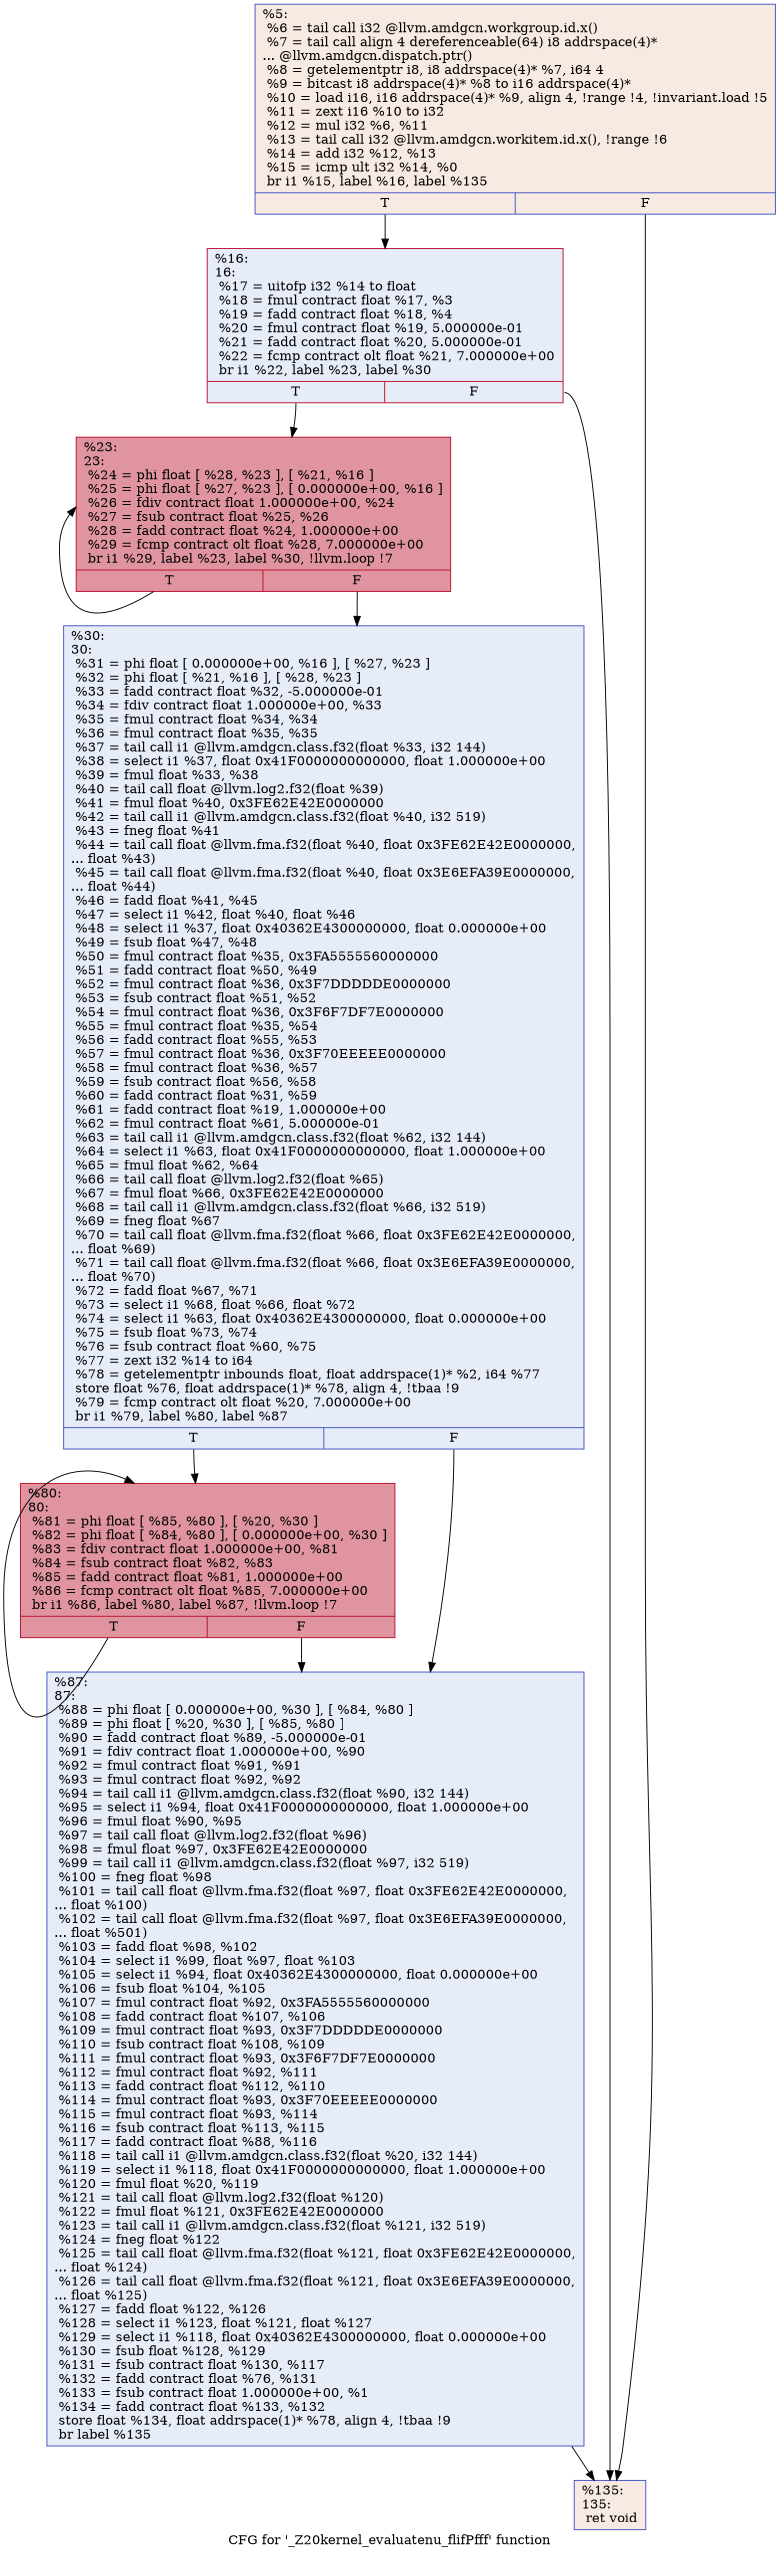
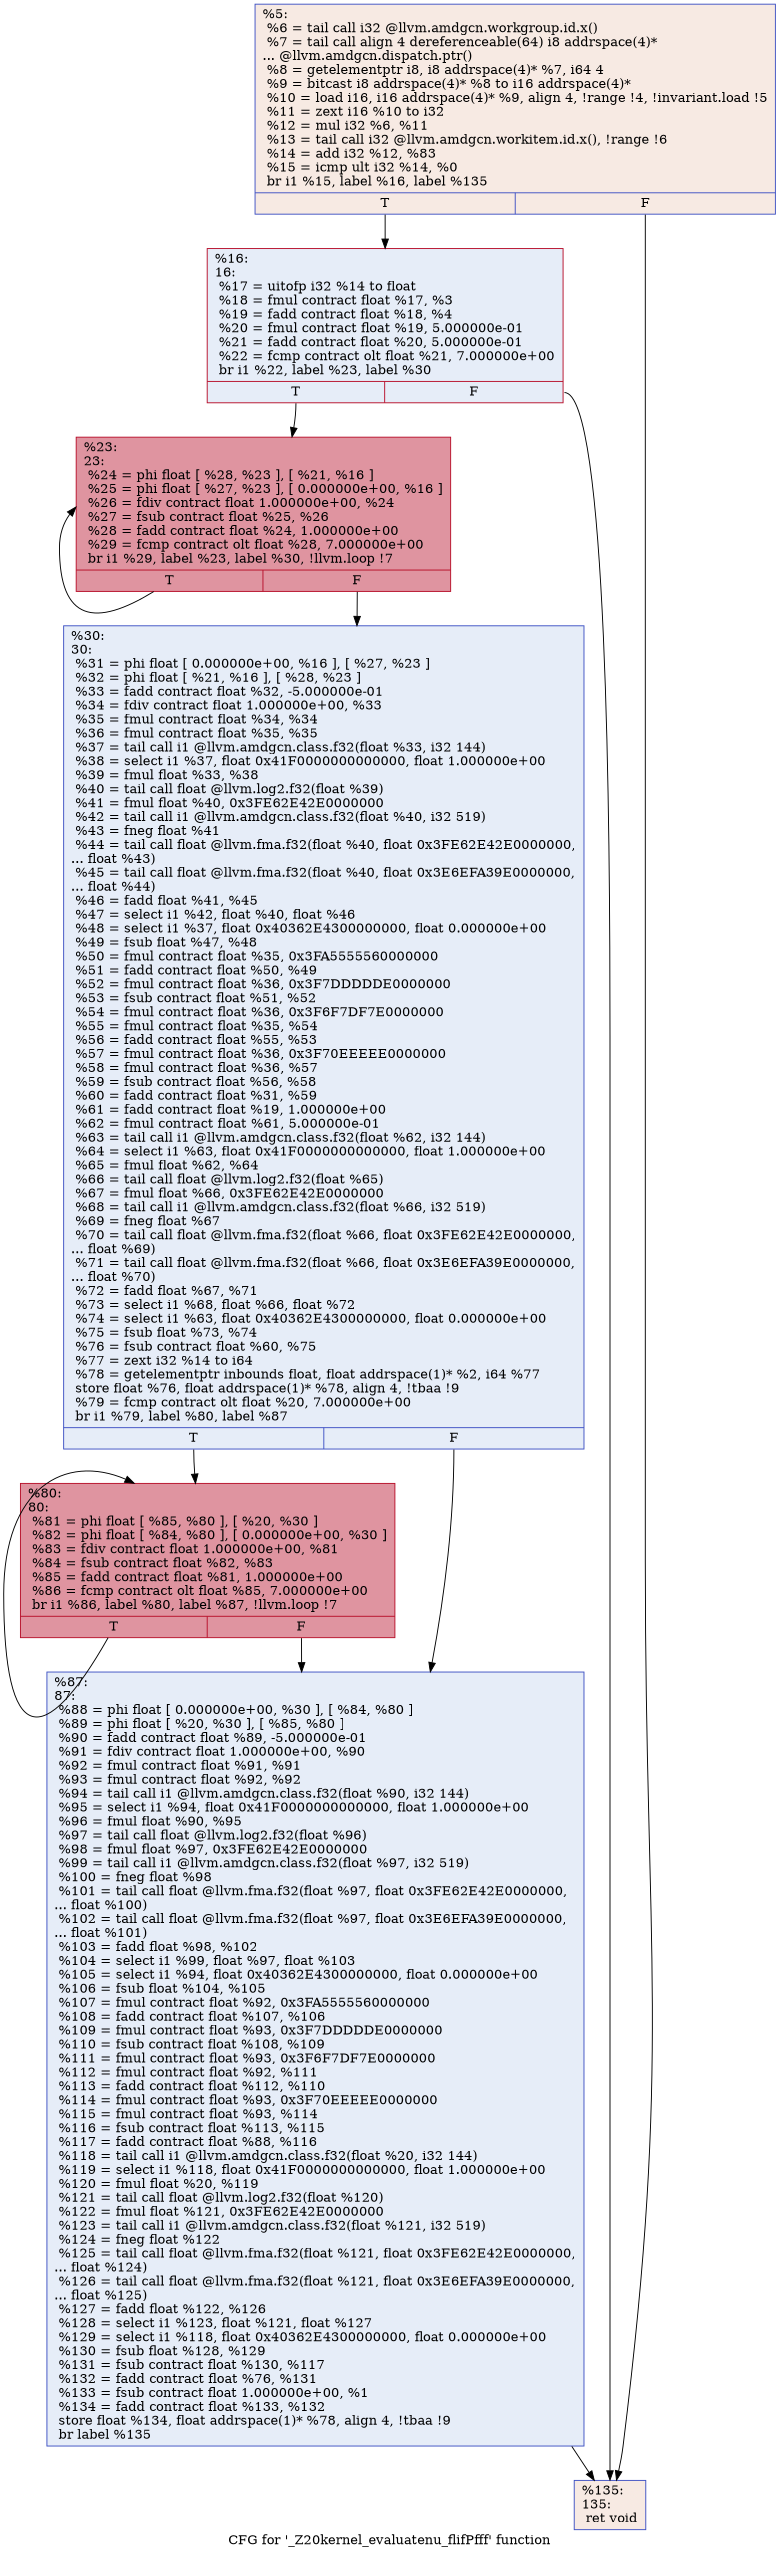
(349, 154) -> (349, 154)
(101, 1933) -> (101, 1933)
